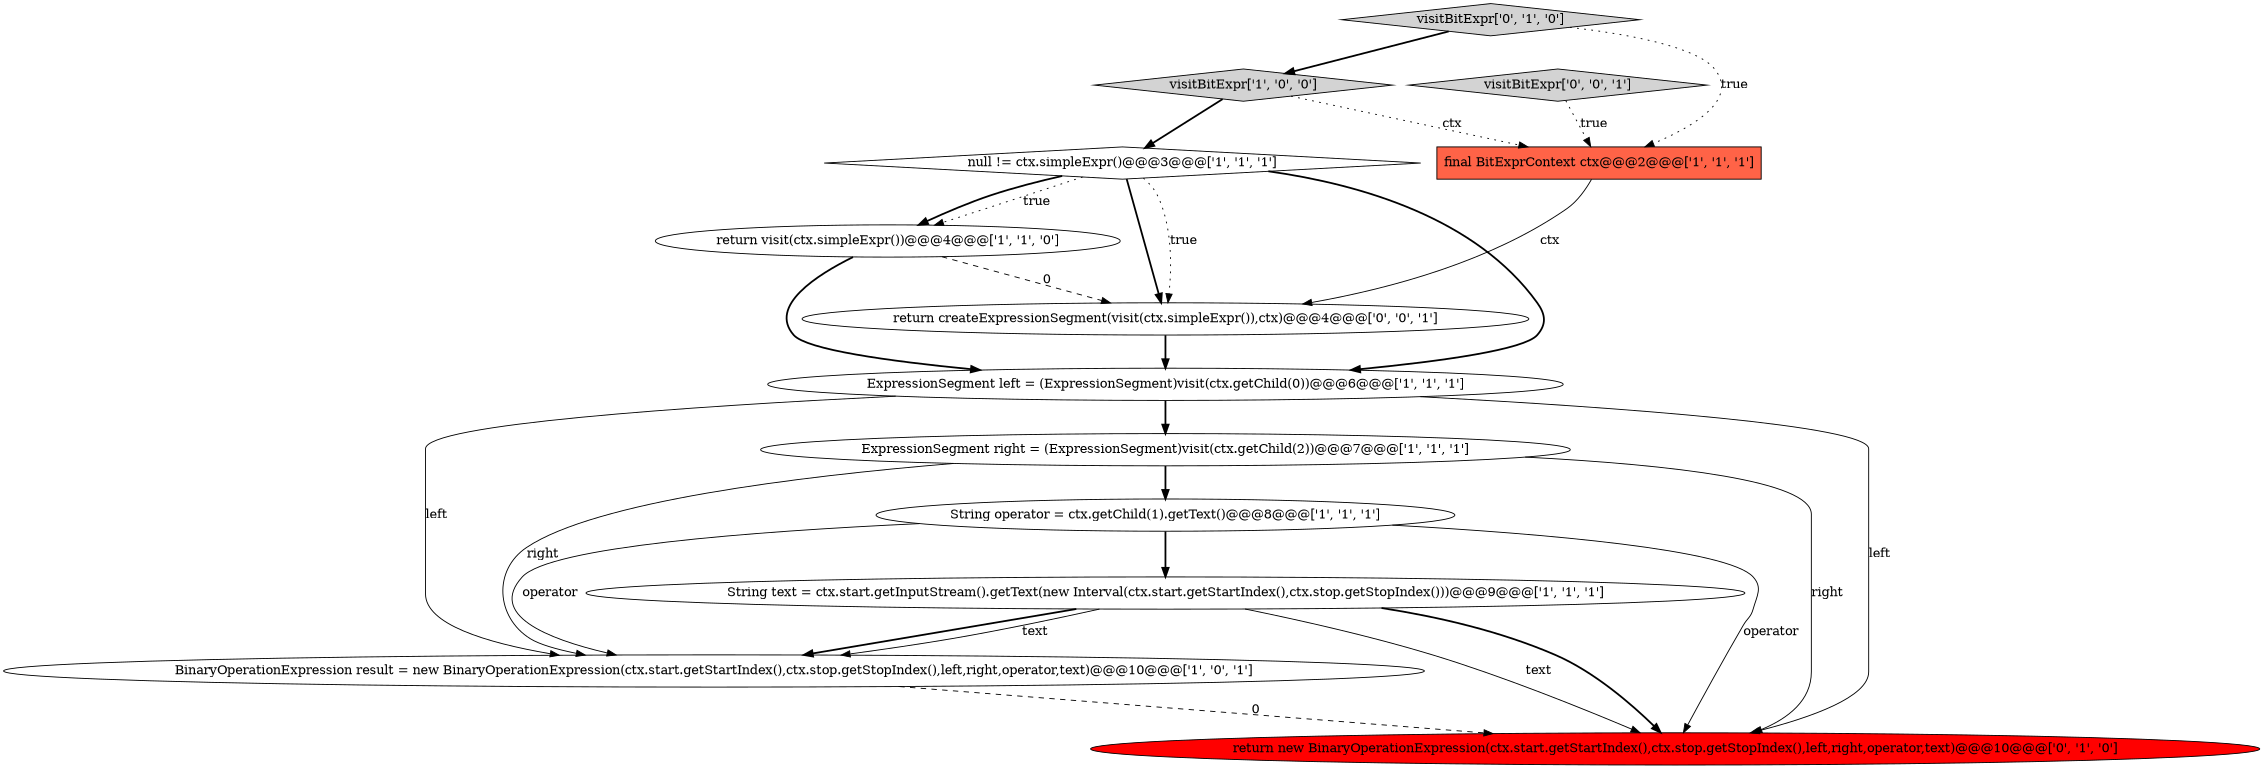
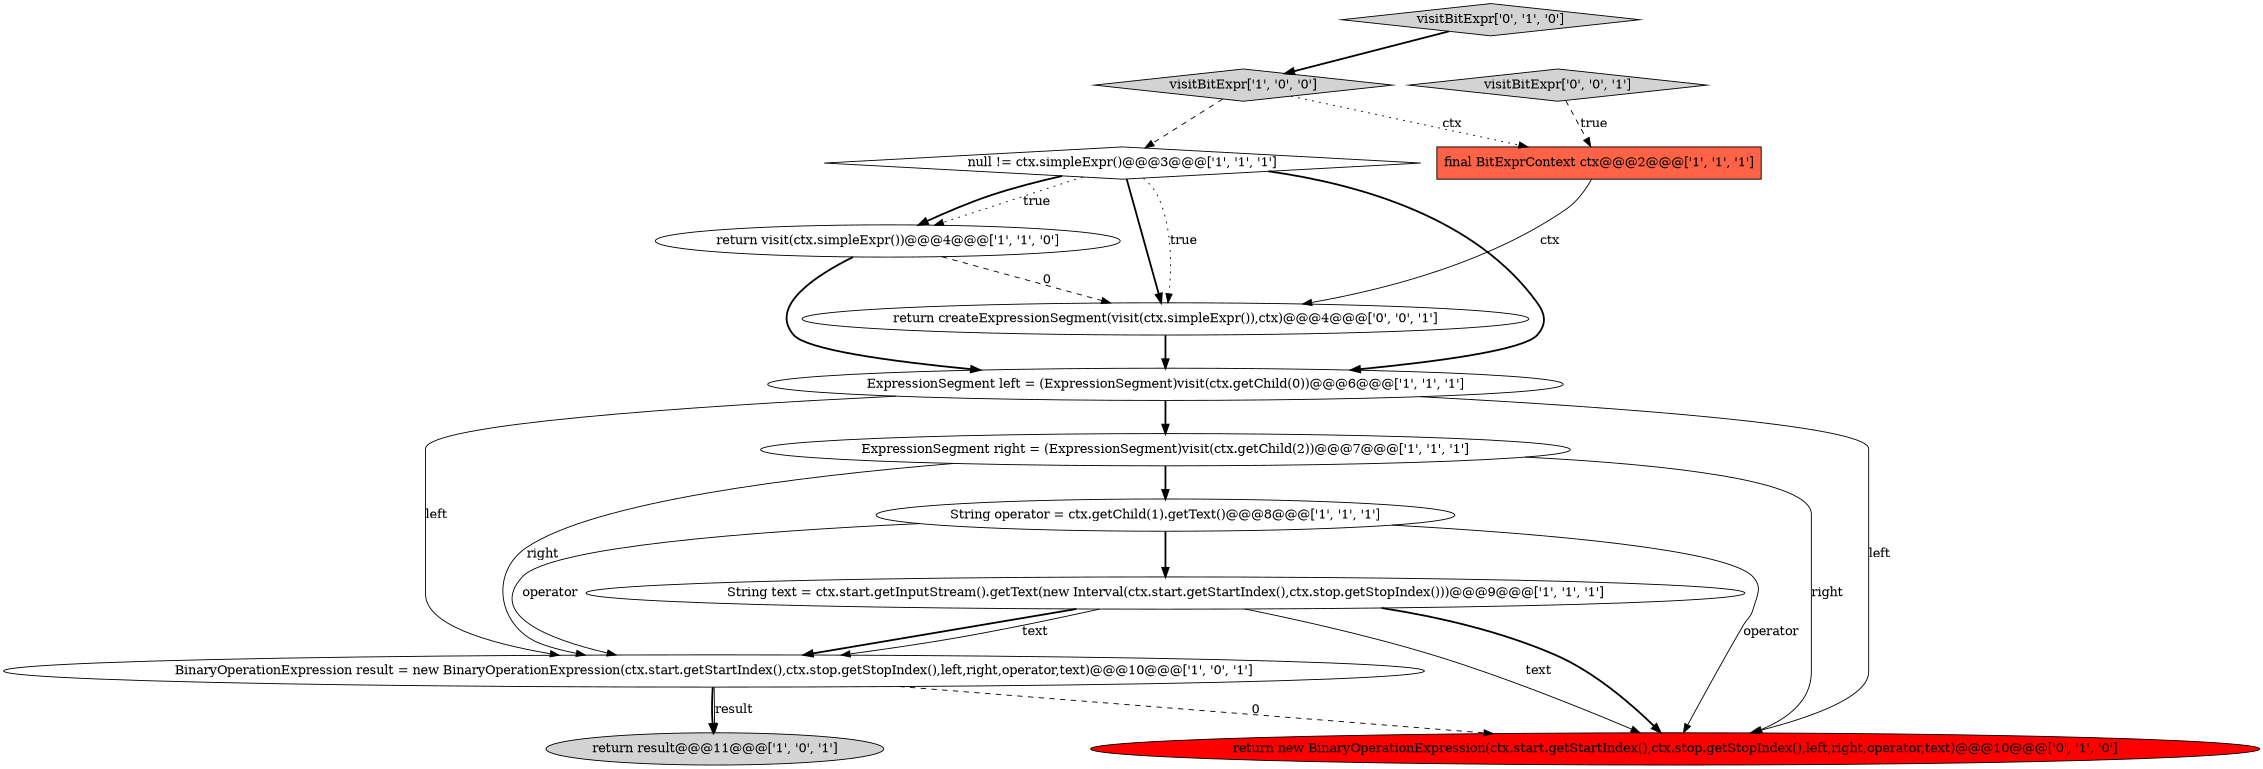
(1698, 57) -> none
(1576, 120) -> (1576, 120)
(1188, 121) -> (1188, 121)
none -> (715, 749)
